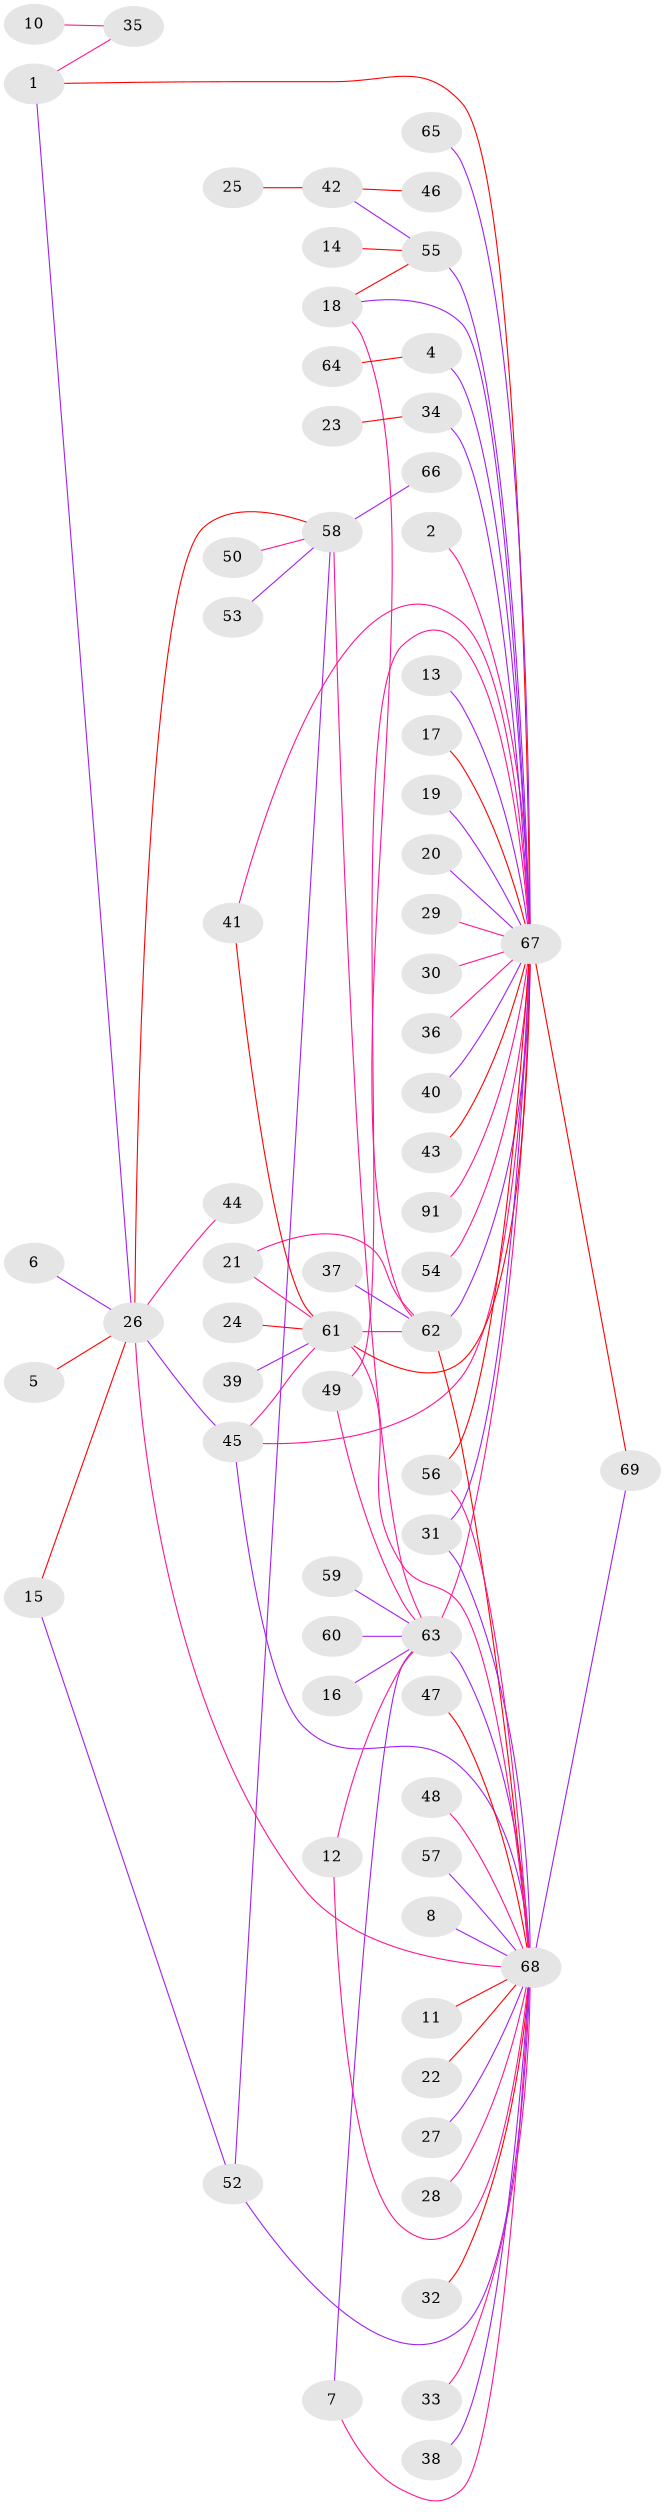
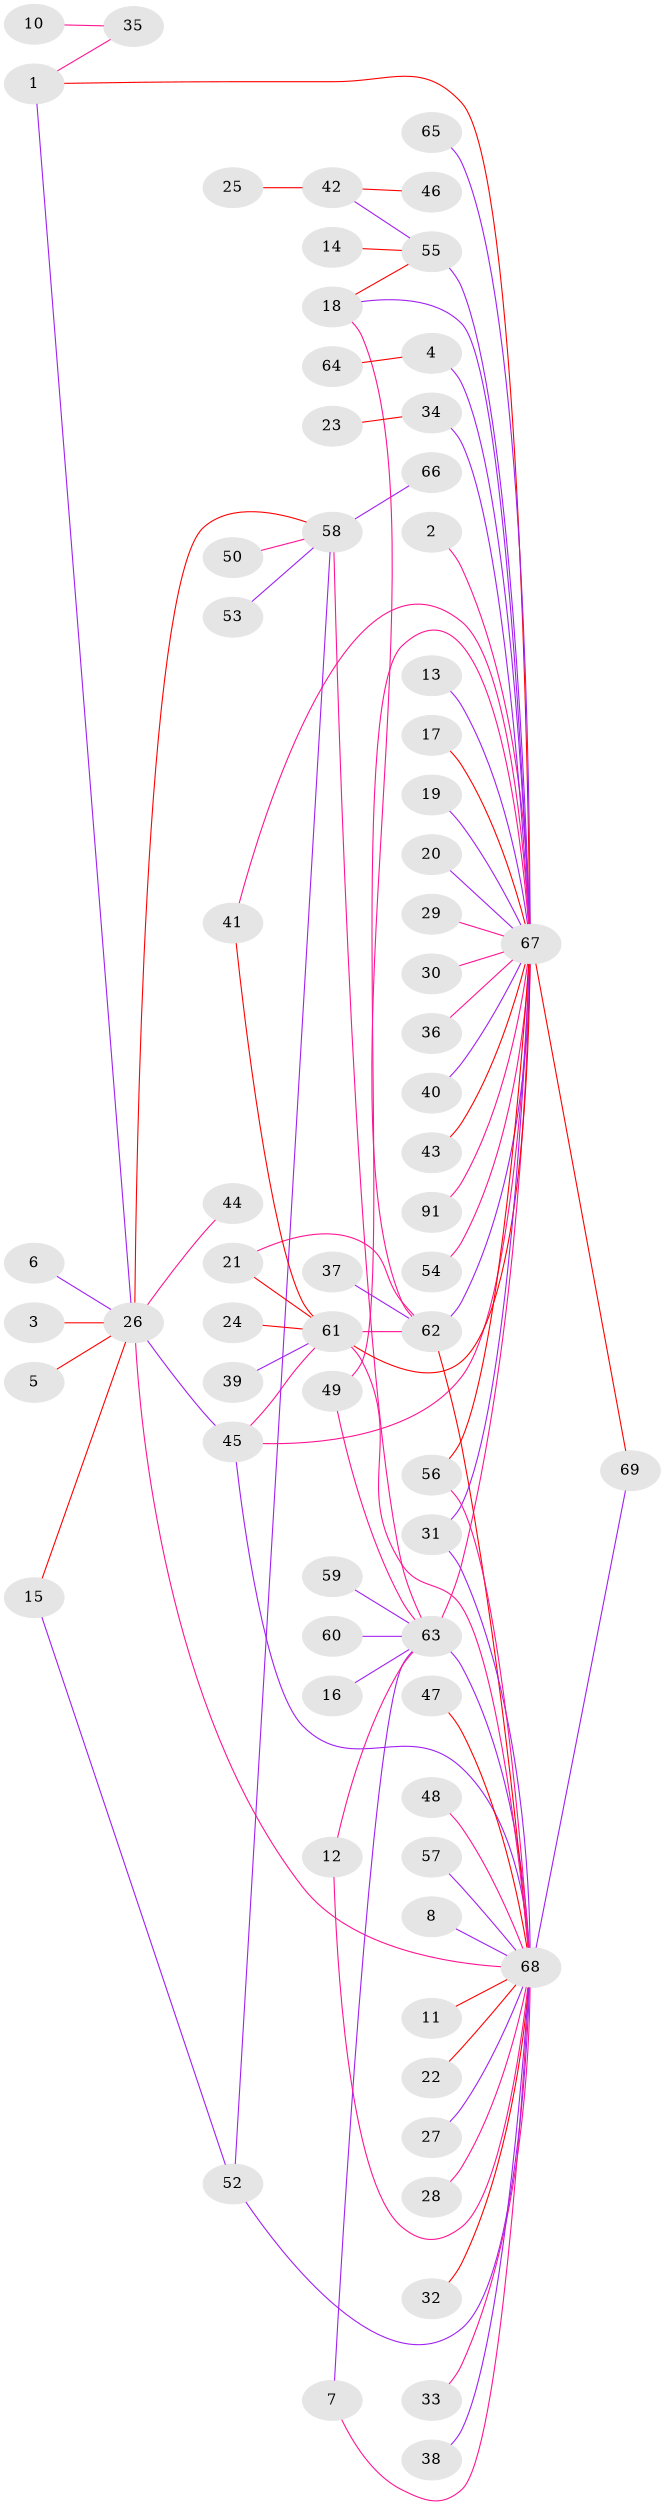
(278, 1294) -> (278, 1294)
none -> (34, 1323)
